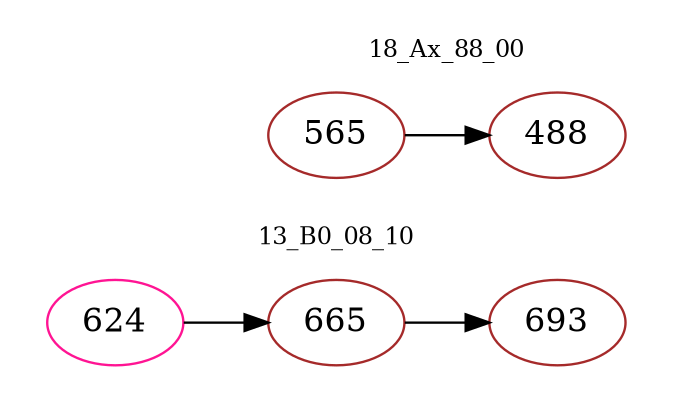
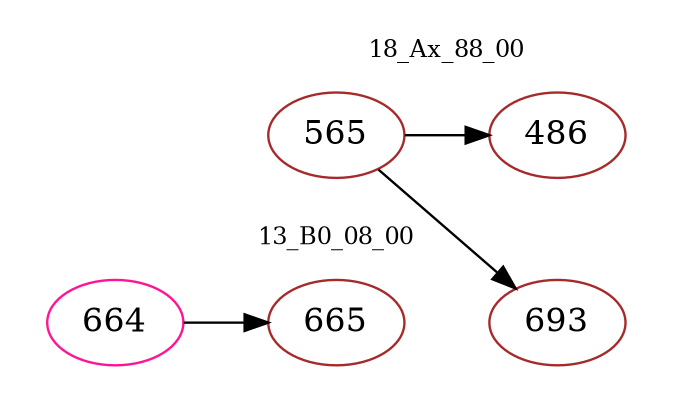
(557, 135) -> (557, 135)
(336, 238) -> (336, 238)
(115, 323) -> (115, 323)
(435, 323) -> (450, 231)
